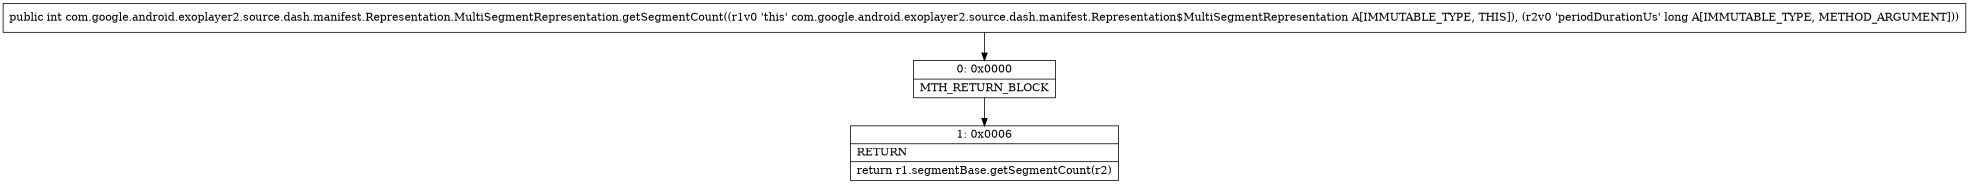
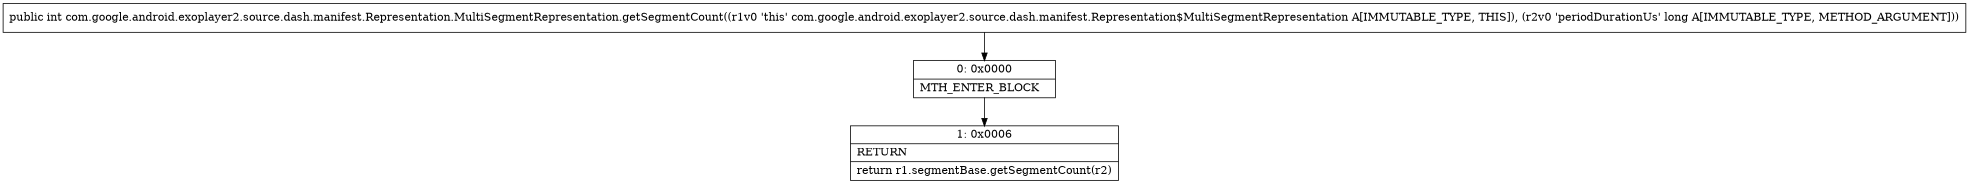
(984, 88) -> (980, 88)
